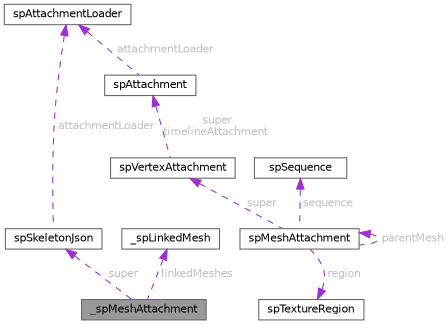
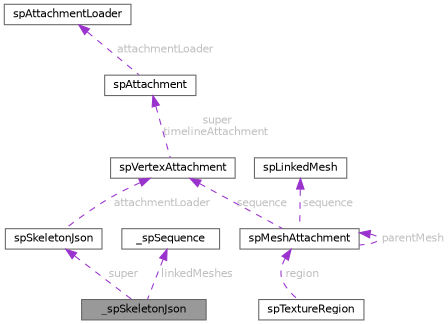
(54, 132) -> (101, 203)
(301, 168) -> (301, 168)
(260, 203) -> (260, 203)
(171, 239) -> (171, 239)
(323, 267) -> (283, 281)
(144, 310) -> (144, 310)
